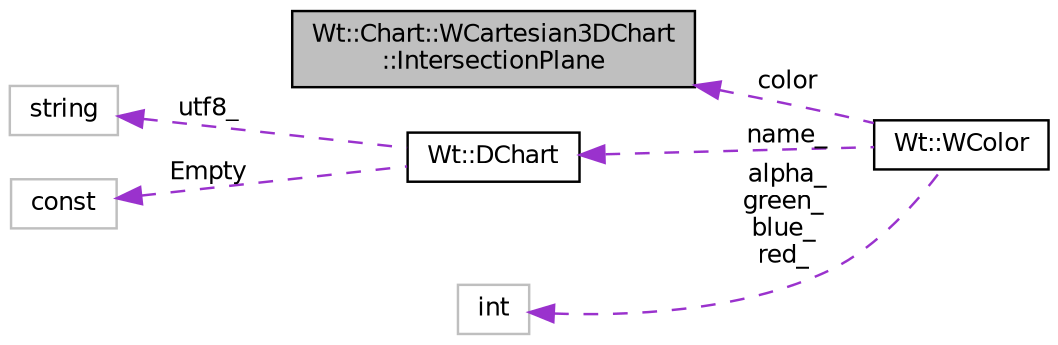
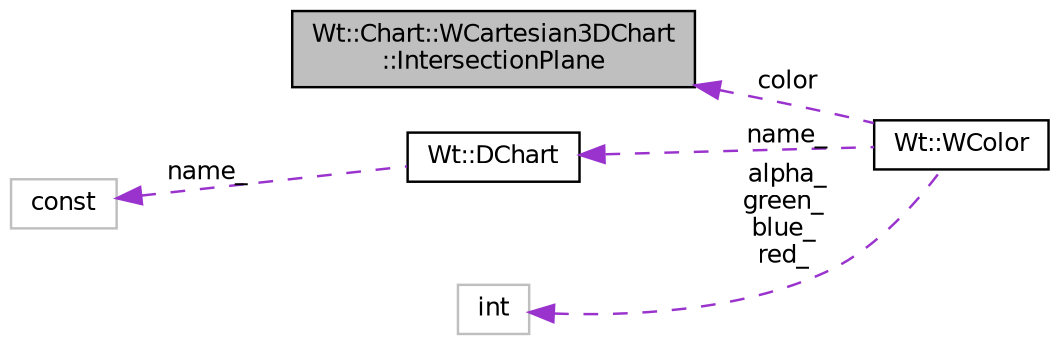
(64, 110) -> none
(205, 173) -> (205, 173)
